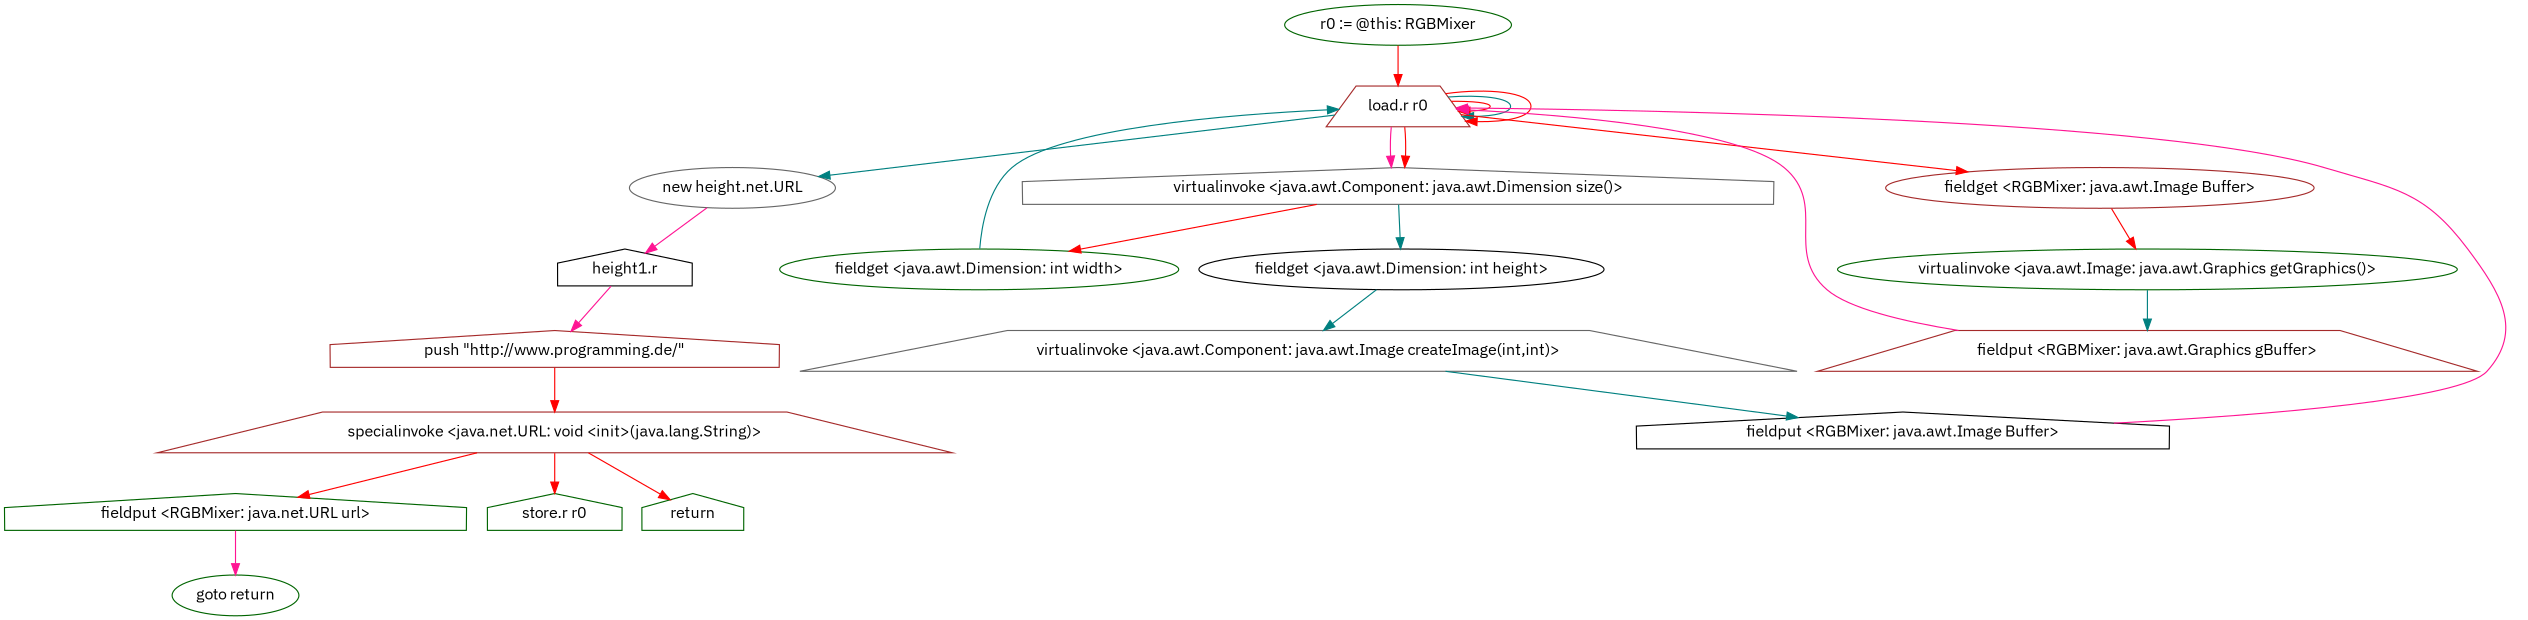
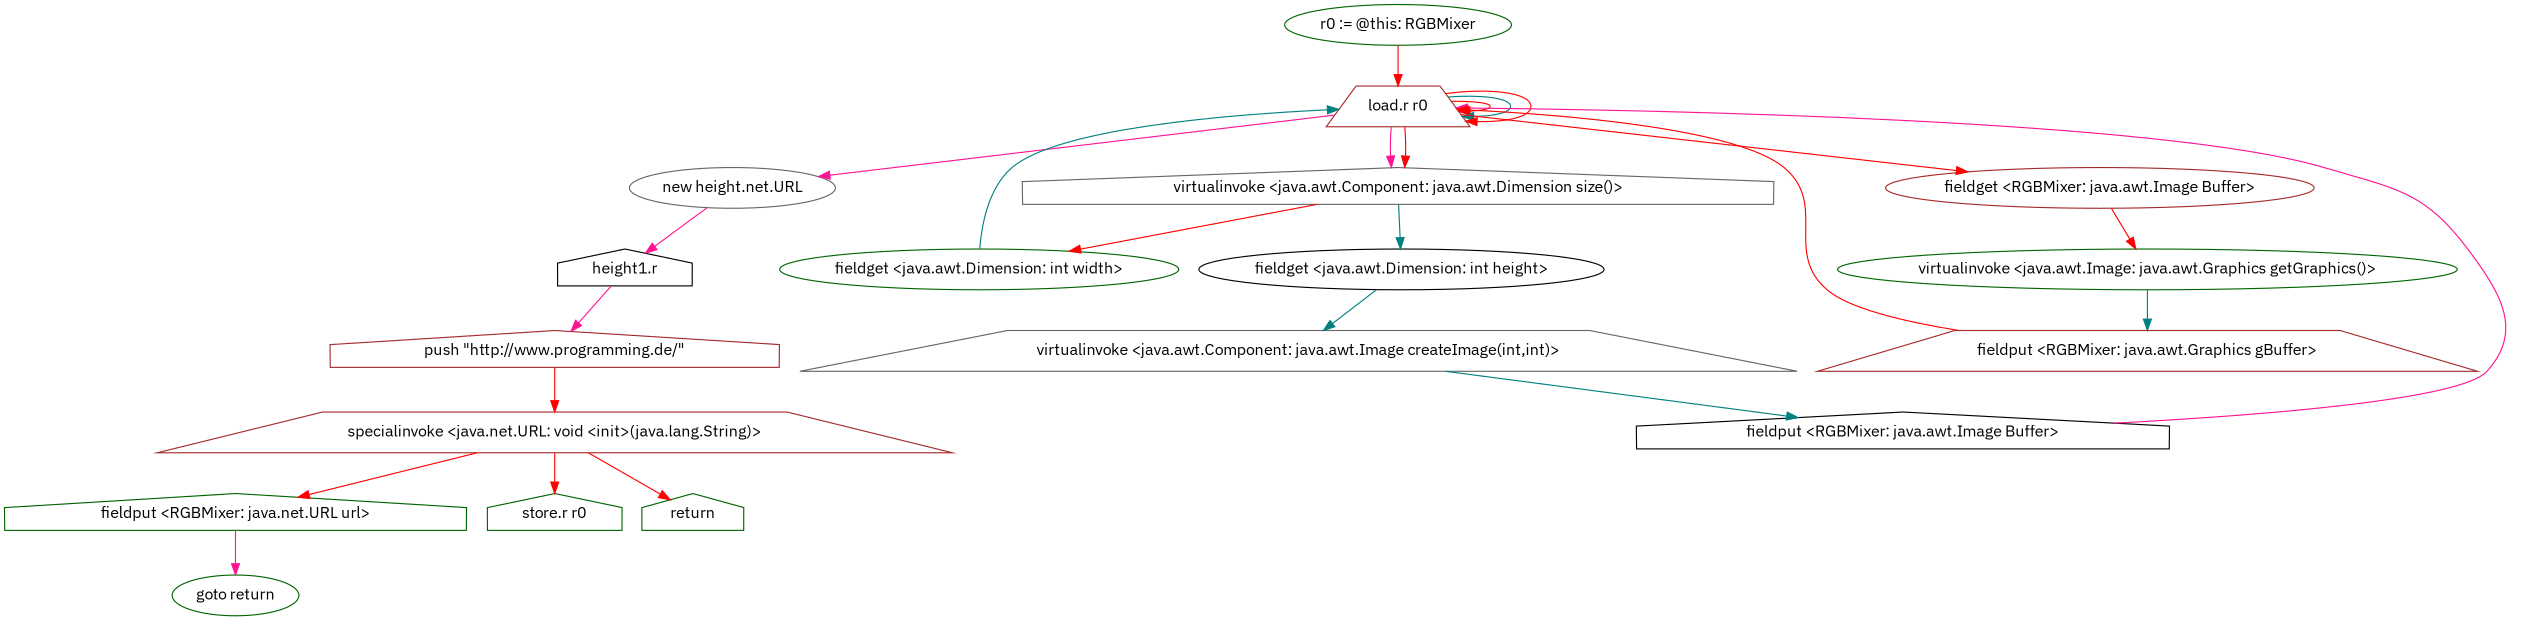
(1095, 144) -> (1095, 144)
(1775, 162) -> (1775, 162)
